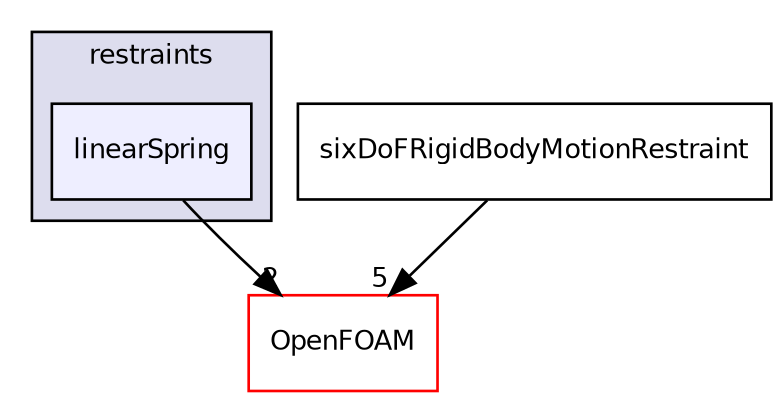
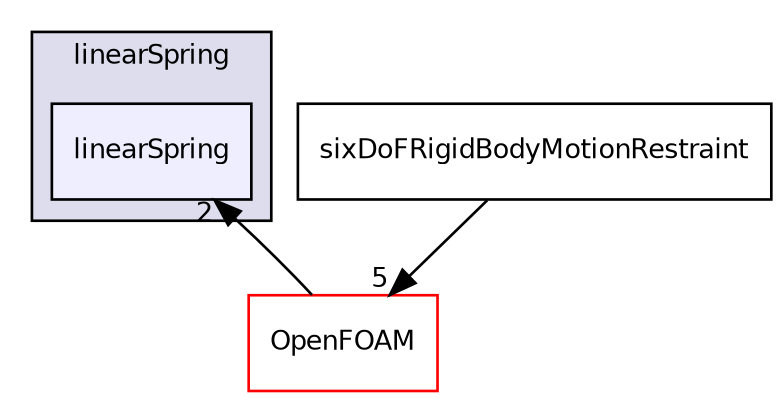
(152, 57) -> (152, 57)
(221, 239) -> (274, 256)
